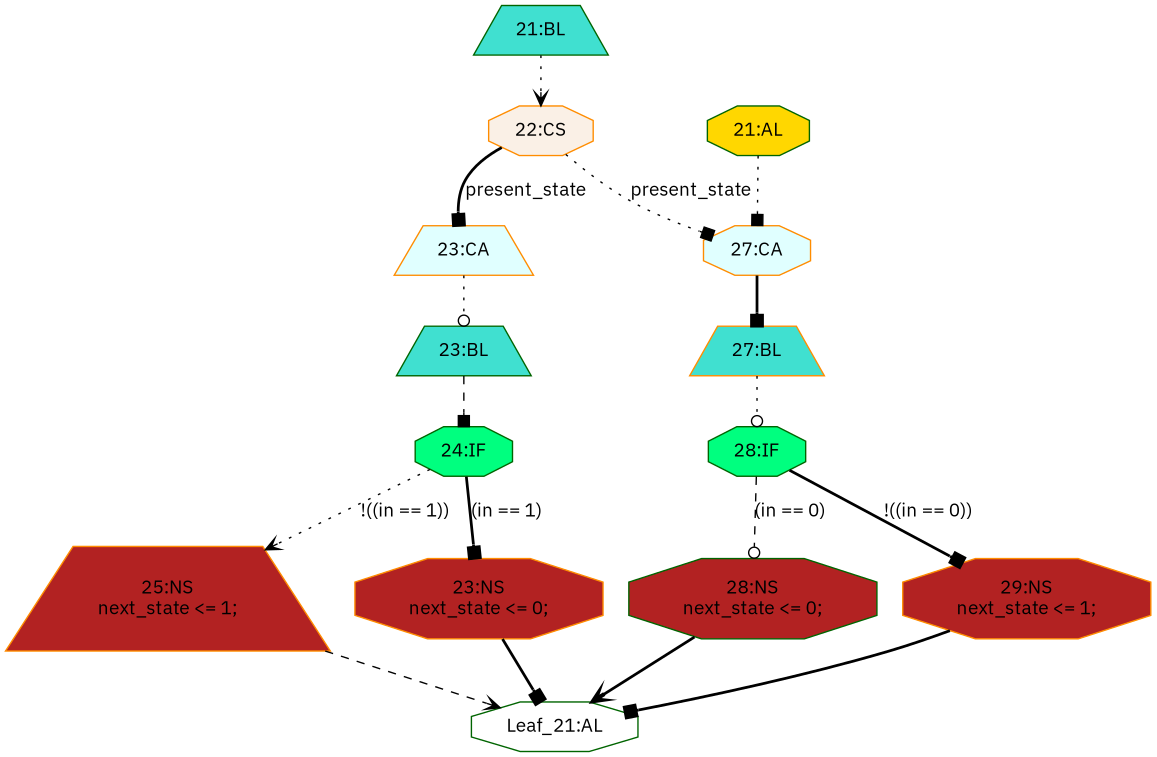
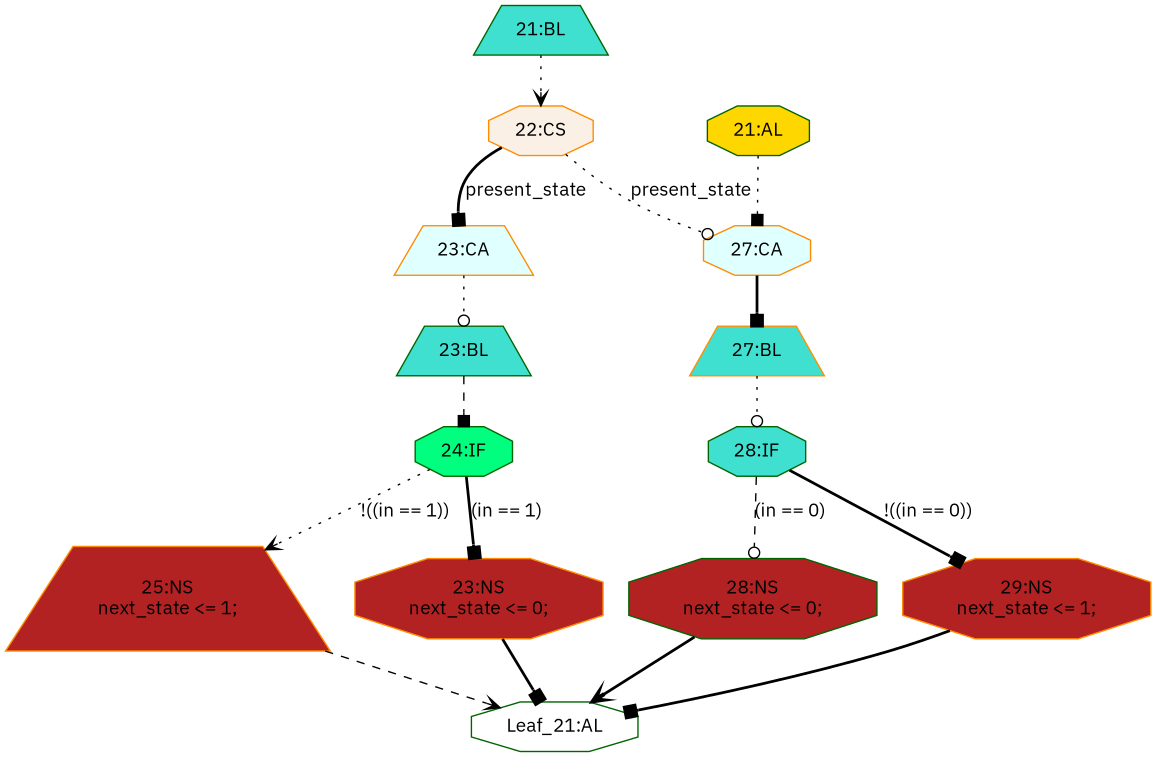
(629, 200) -> (630, 201)
(757, 451) -> (757, 451)
